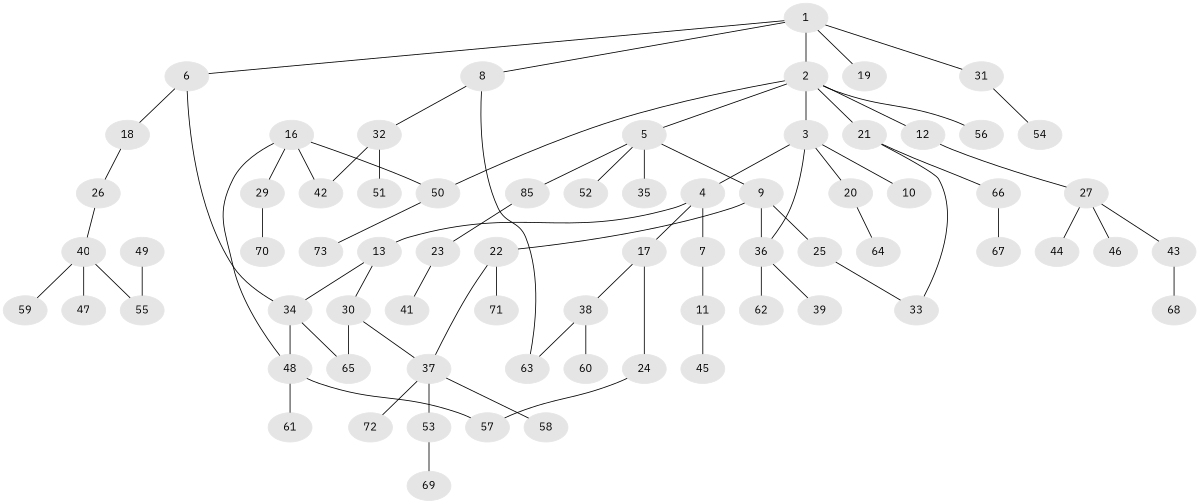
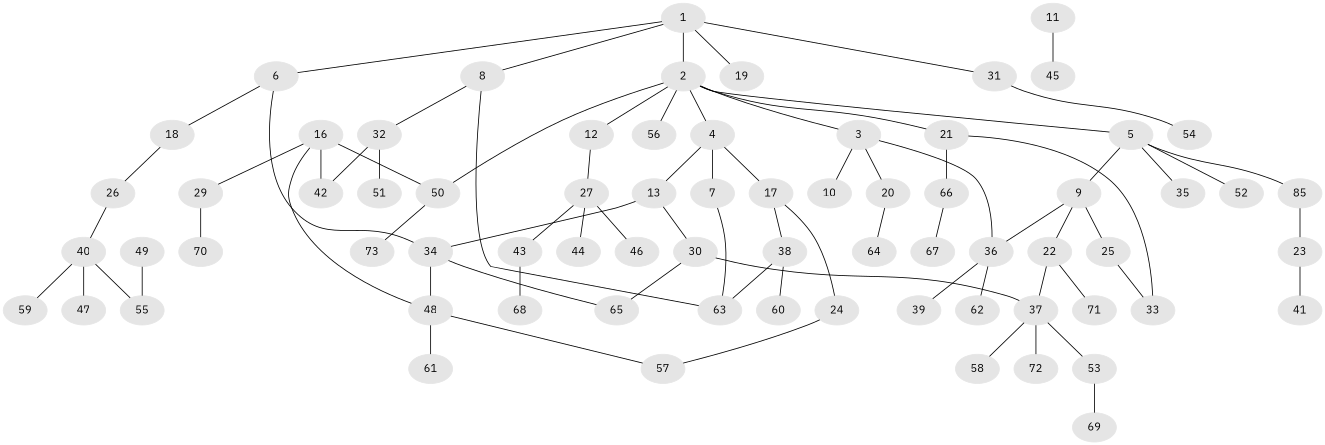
(755, 164) -> (698, 106)
(703, 281) -> (726, 251)
